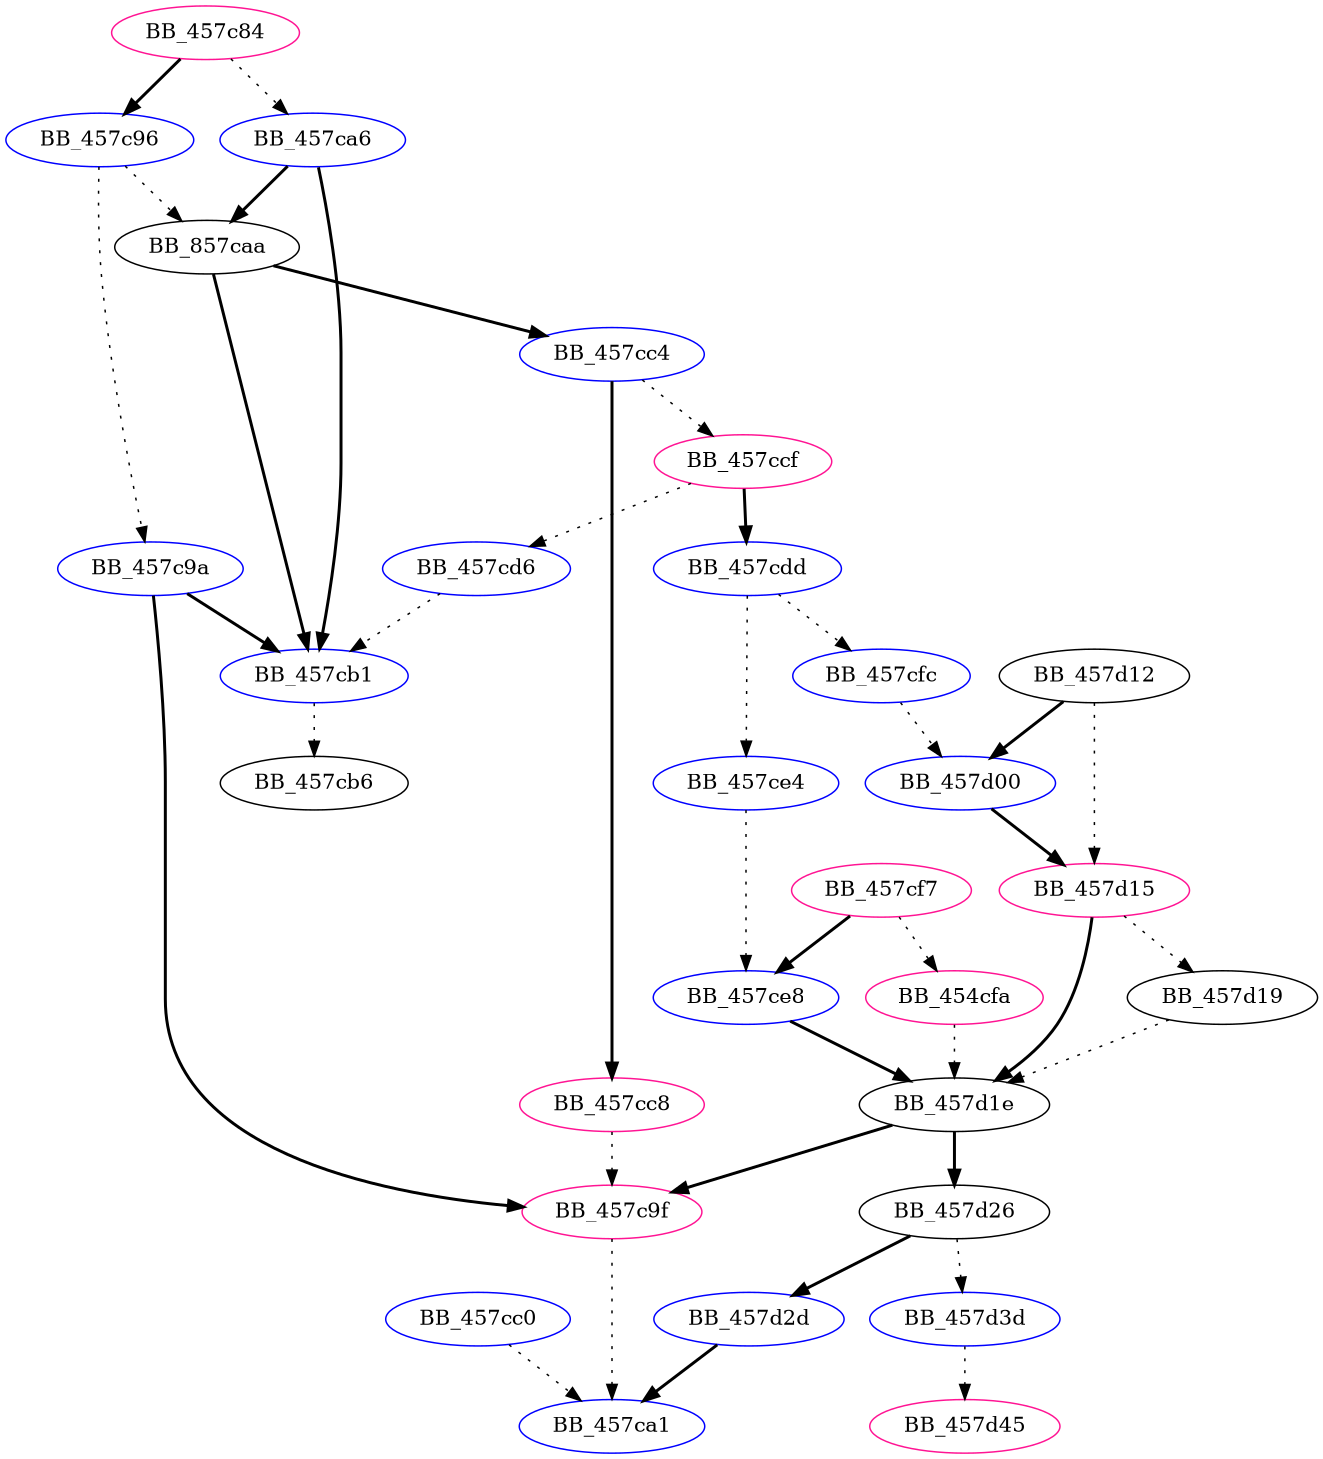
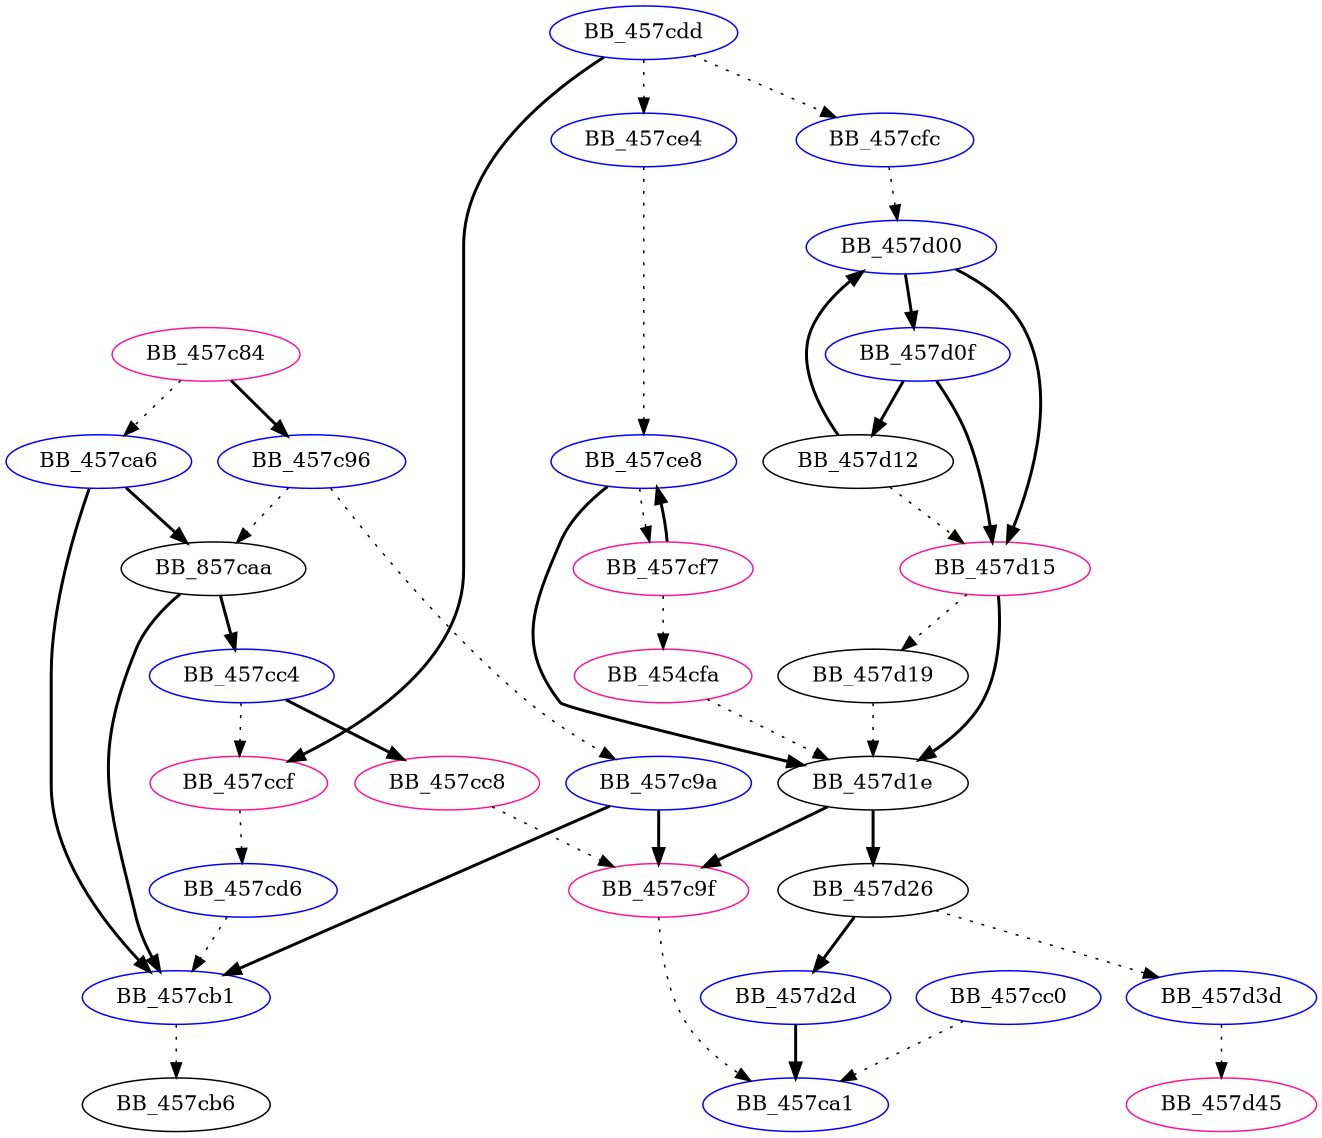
none -> (918, 354)
none -> (642, 508)
(745, 508) -> (464, 414)
